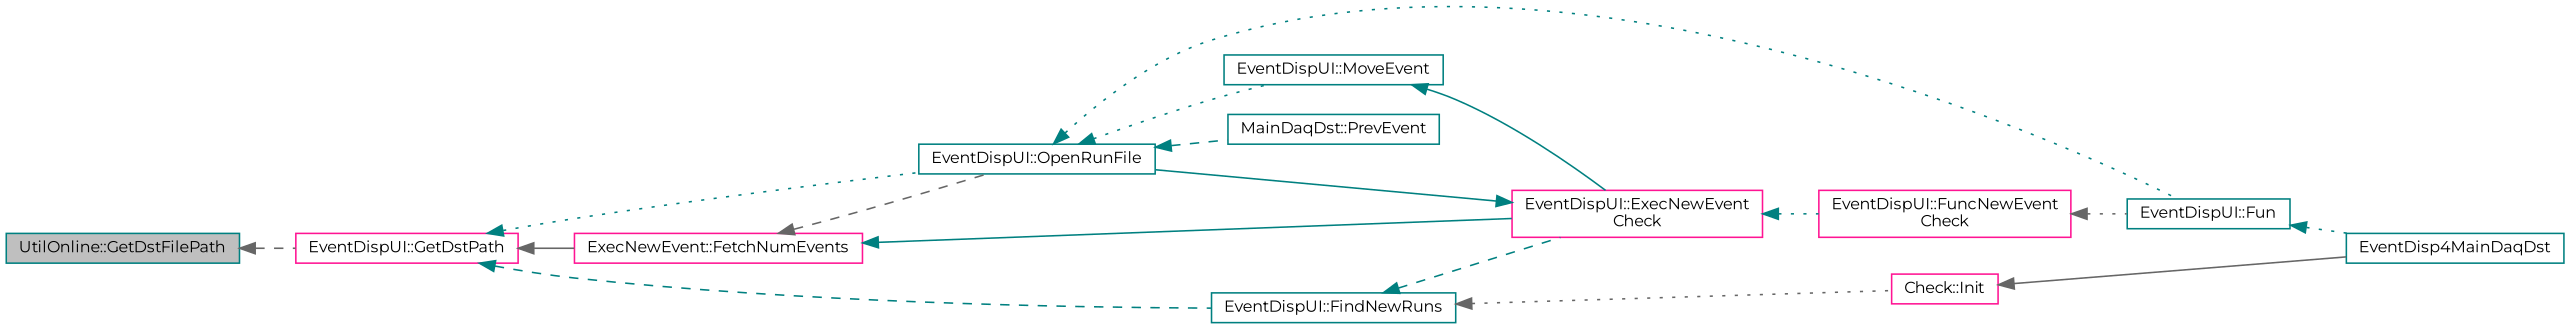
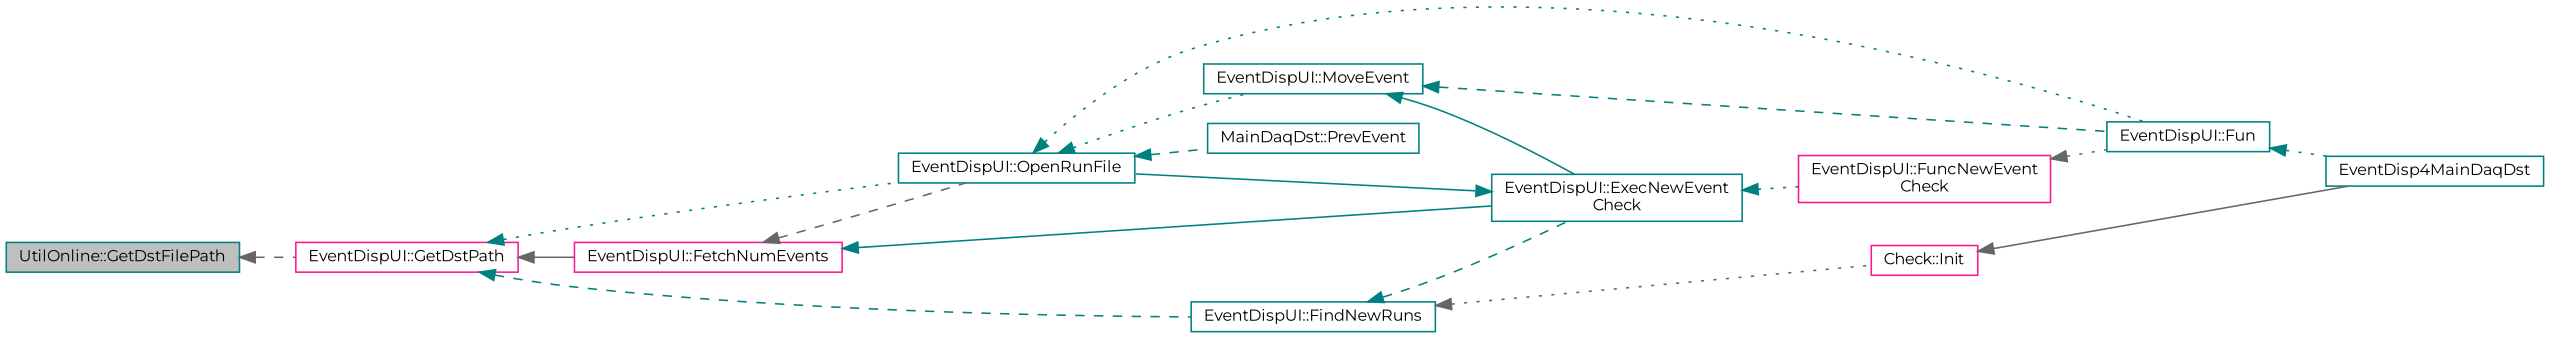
none -> (1773, 109)
(1637, 214) -> (1617, 198)
(718, 248) -> (708, 257)
